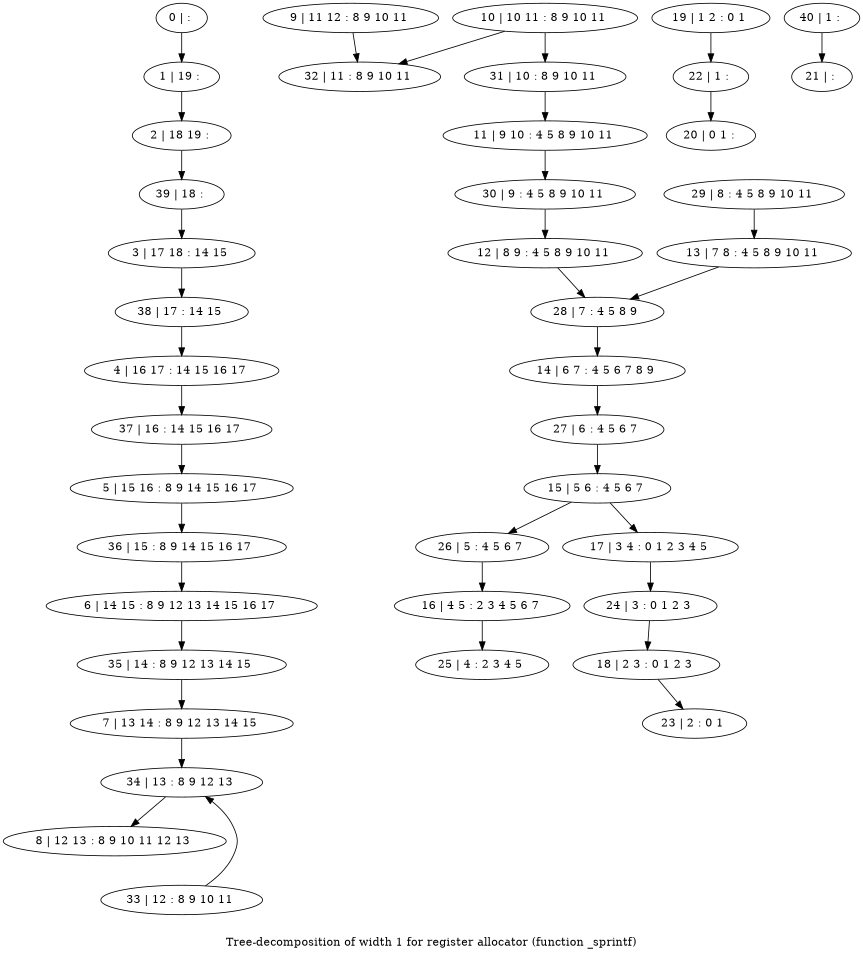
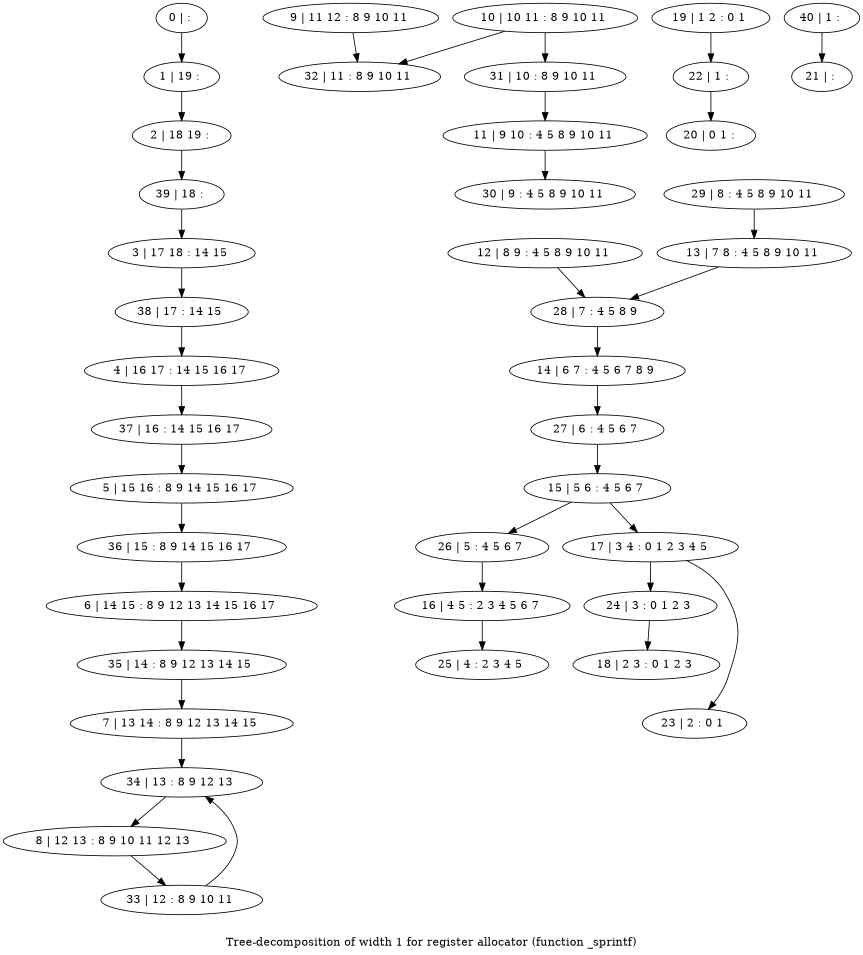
(545, 220) -> none
(668, 691) -> (737, 624)
none -> (145, 868)
